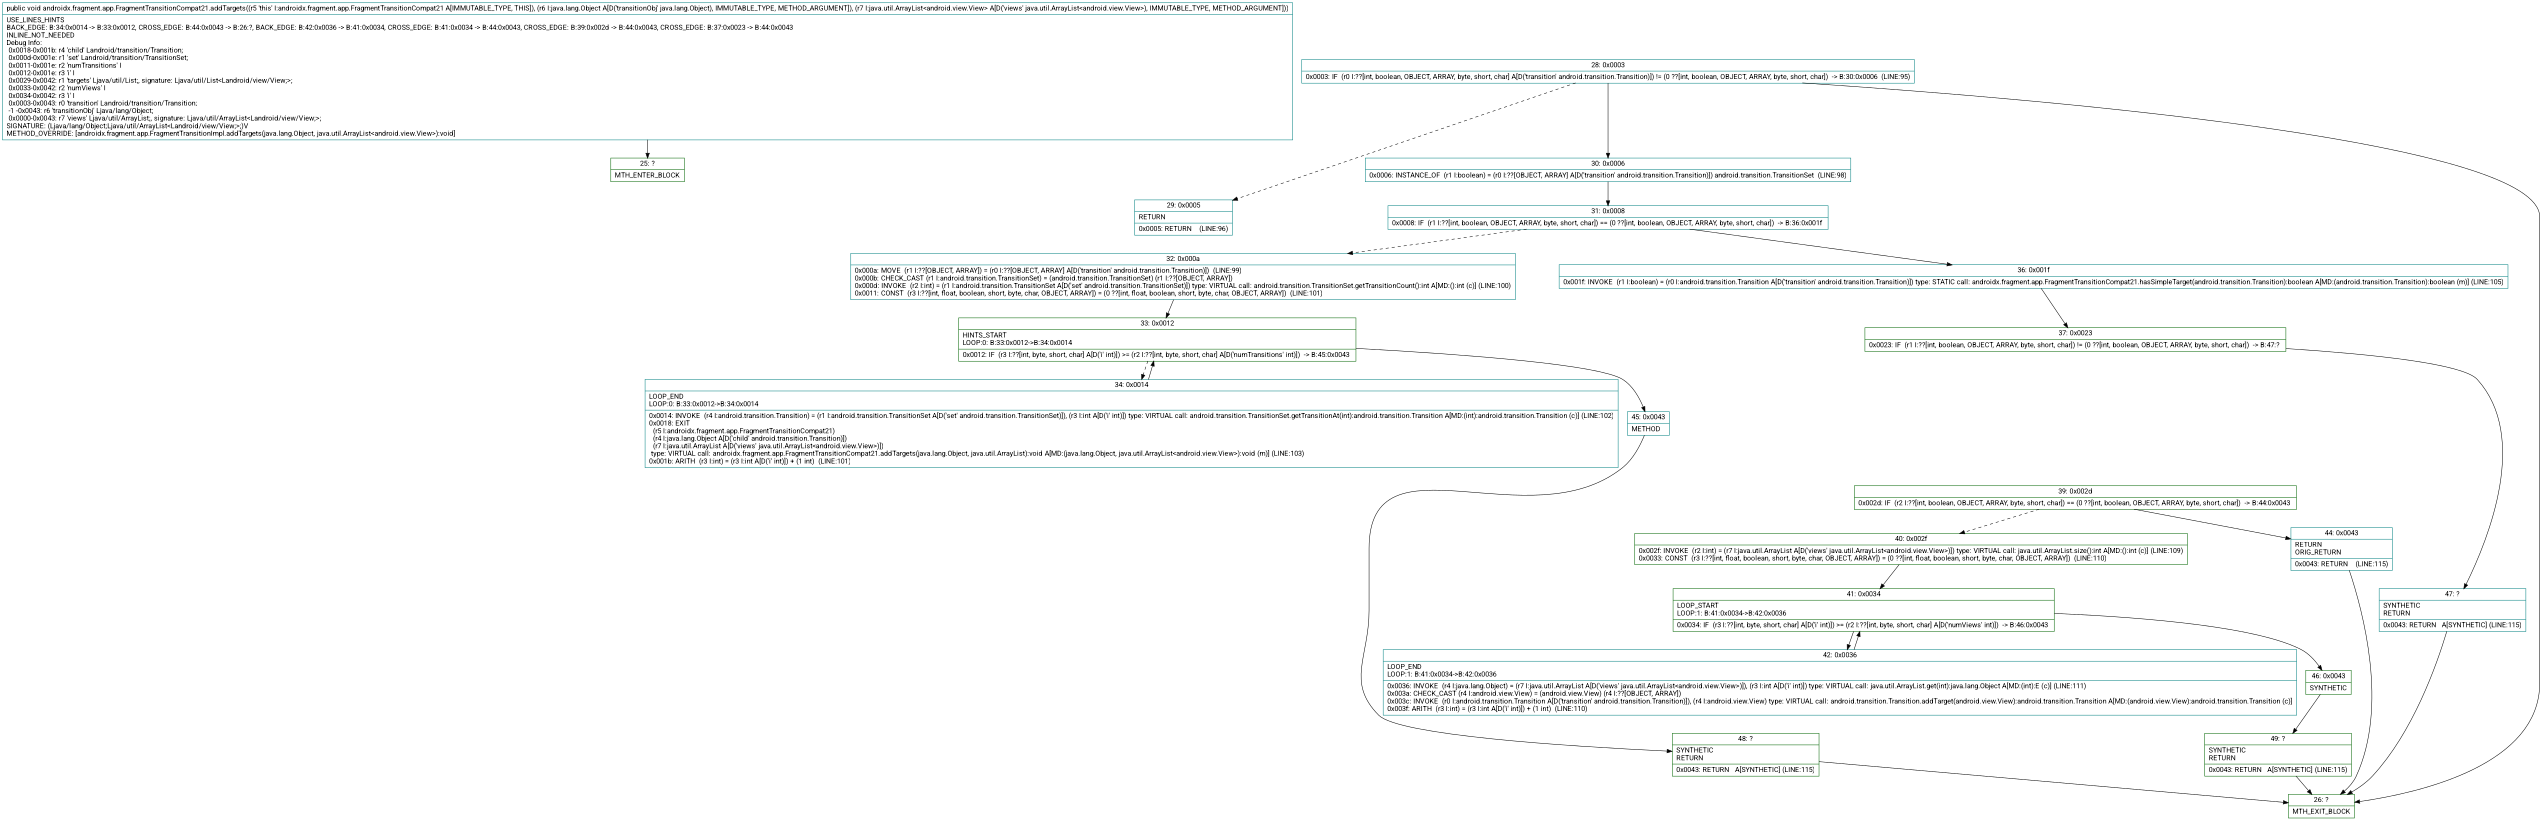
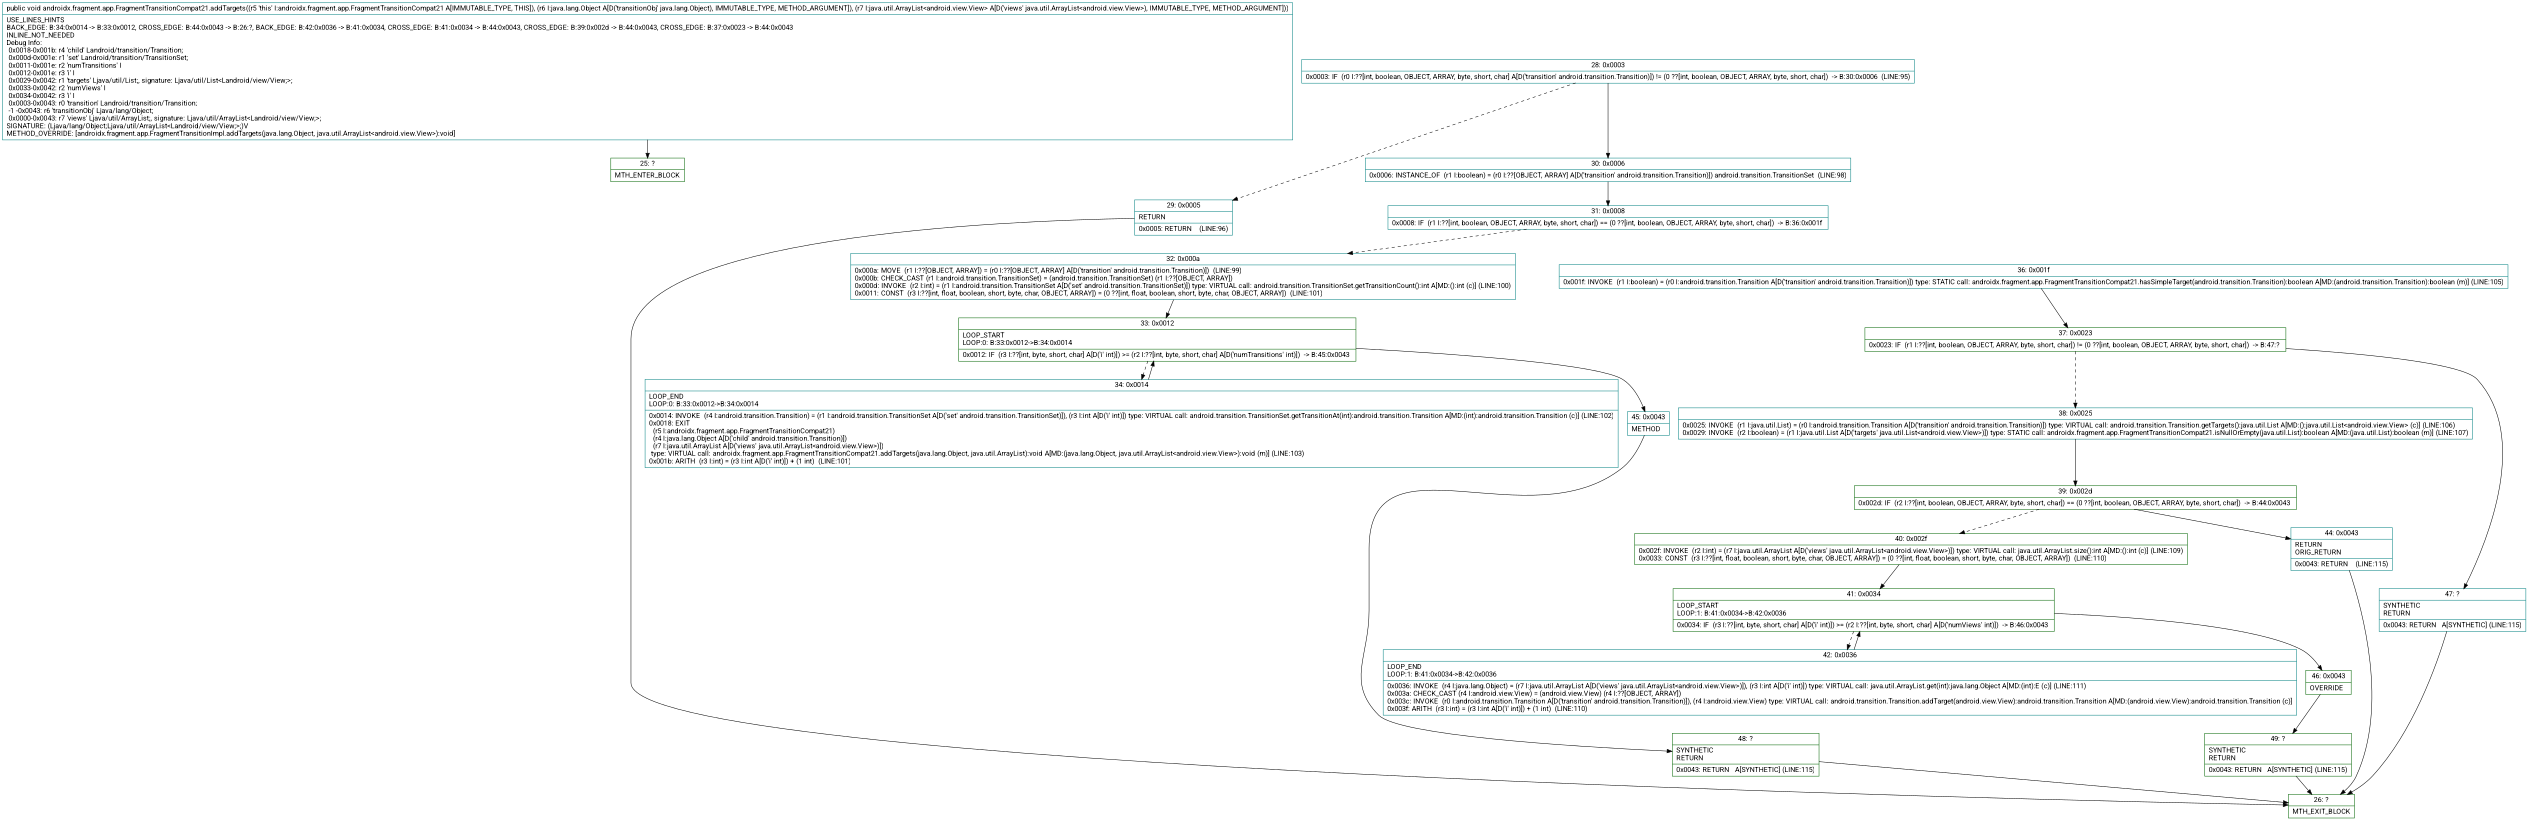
(2521, 193) -> (1011, 751)
(1818, 247) -> none
(985, 335) -> (984, 335)
none -> (2075, 424)
(1851, 638) -> (1851, 638)
(2328, 688) -> (2327, 688)
